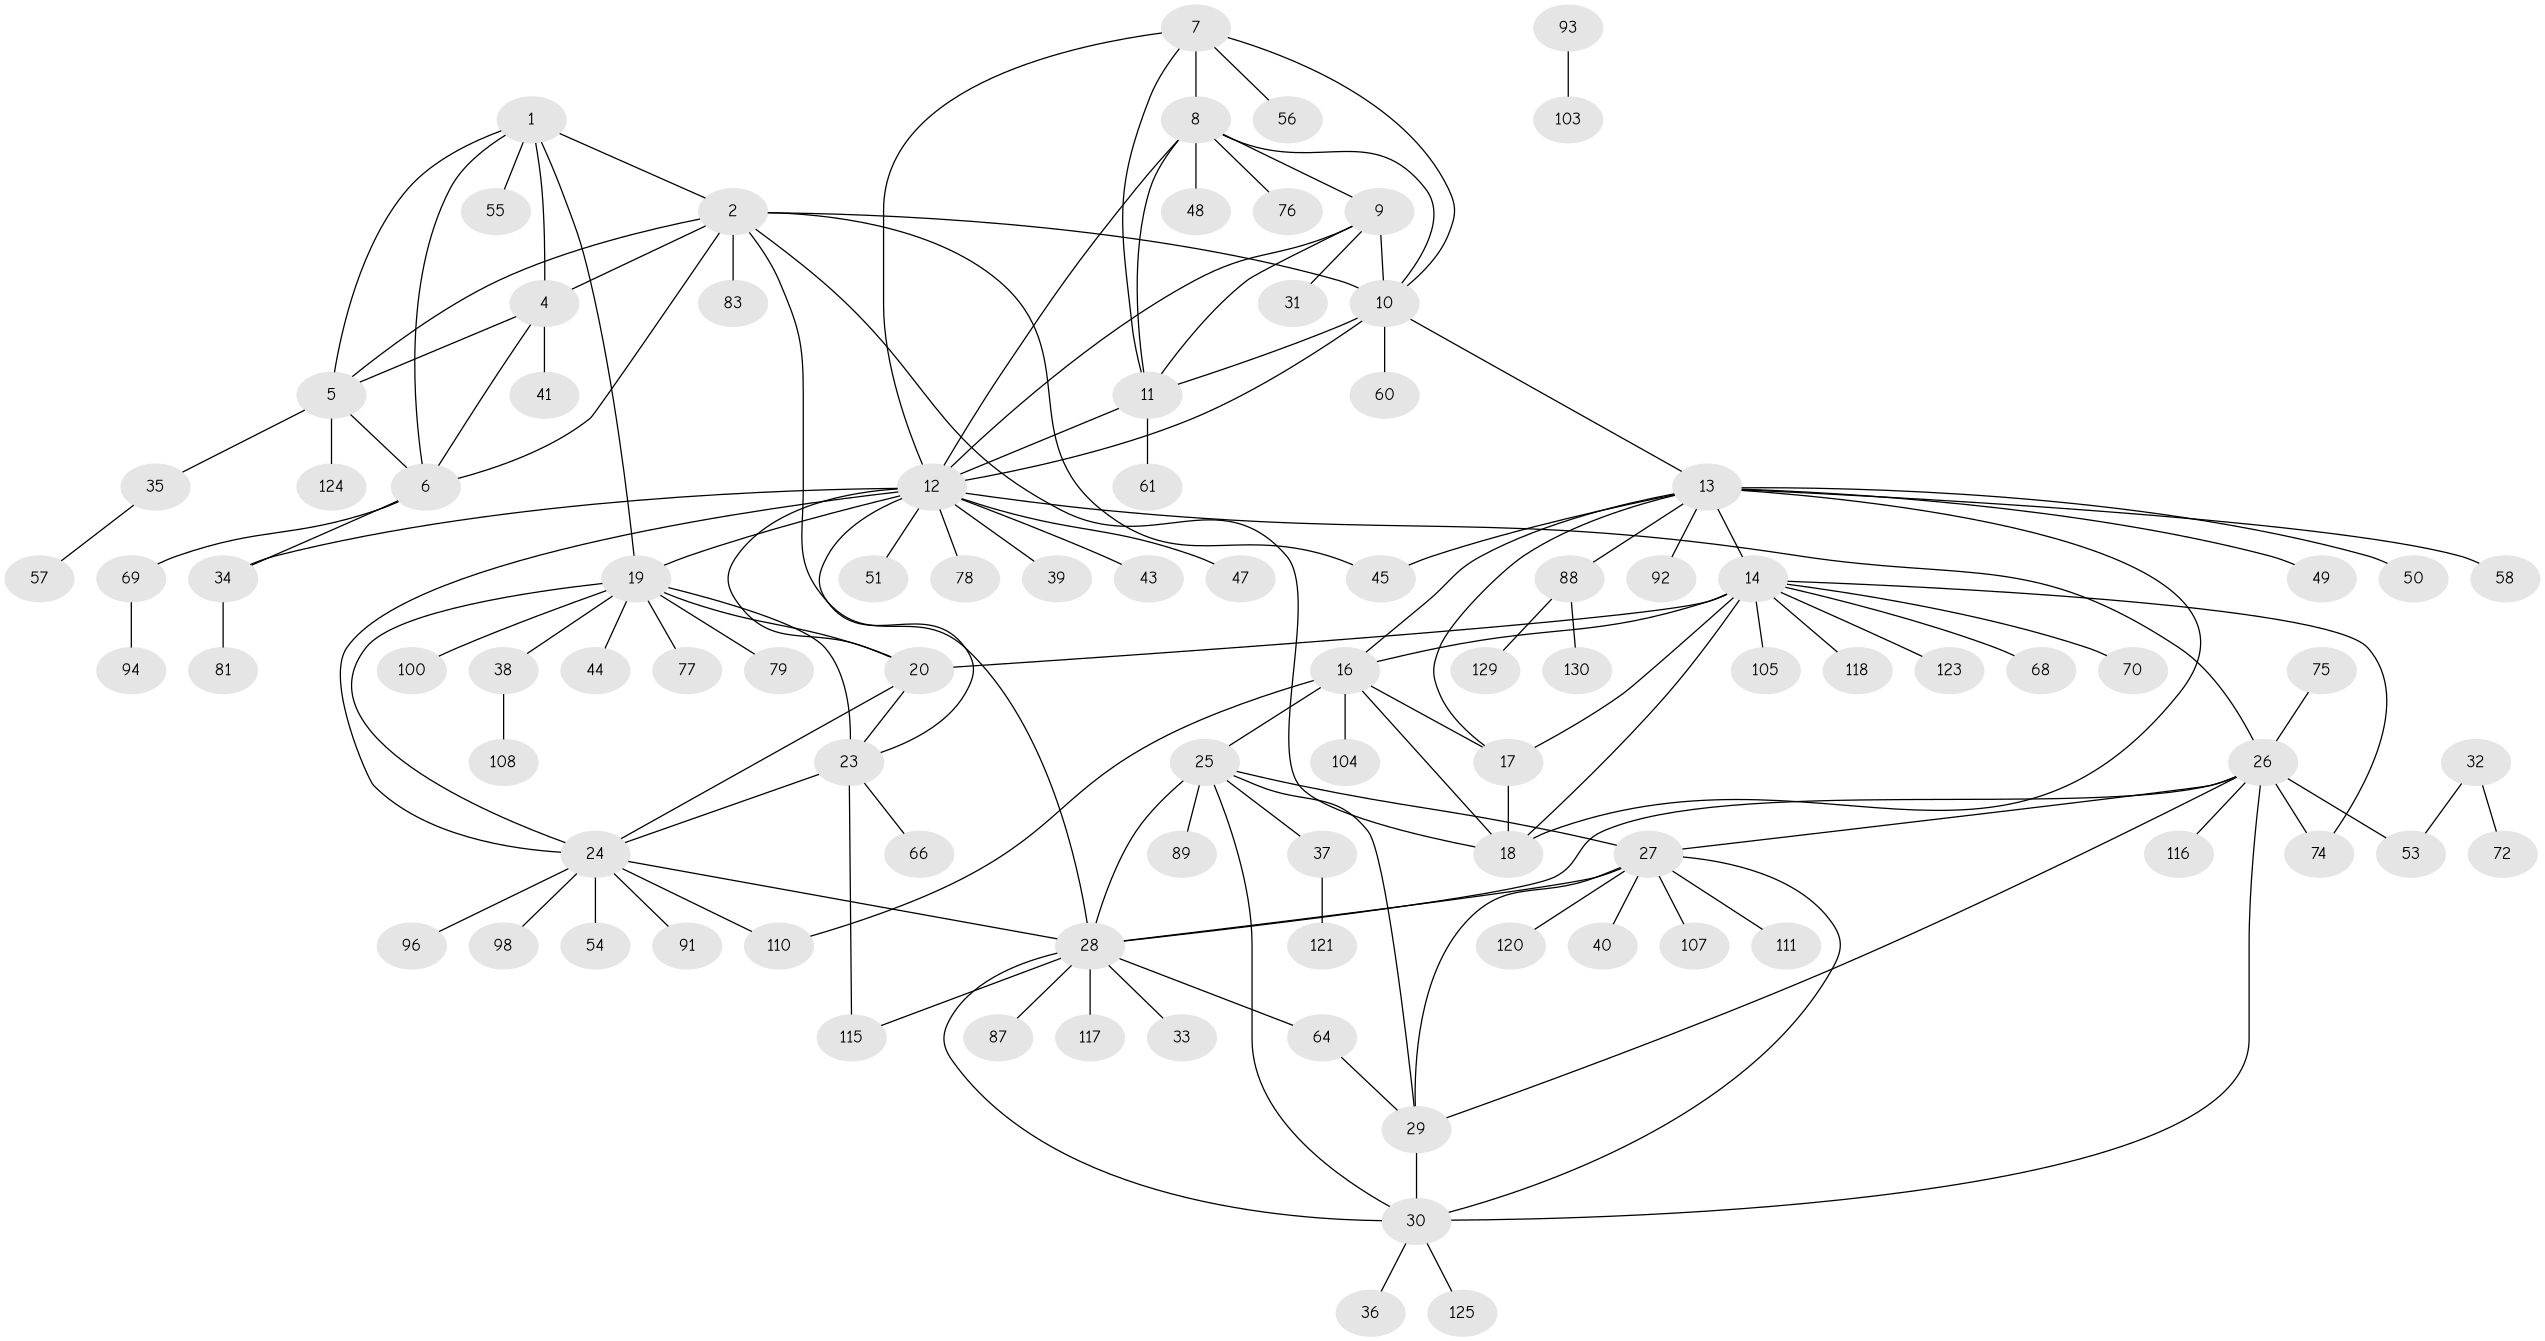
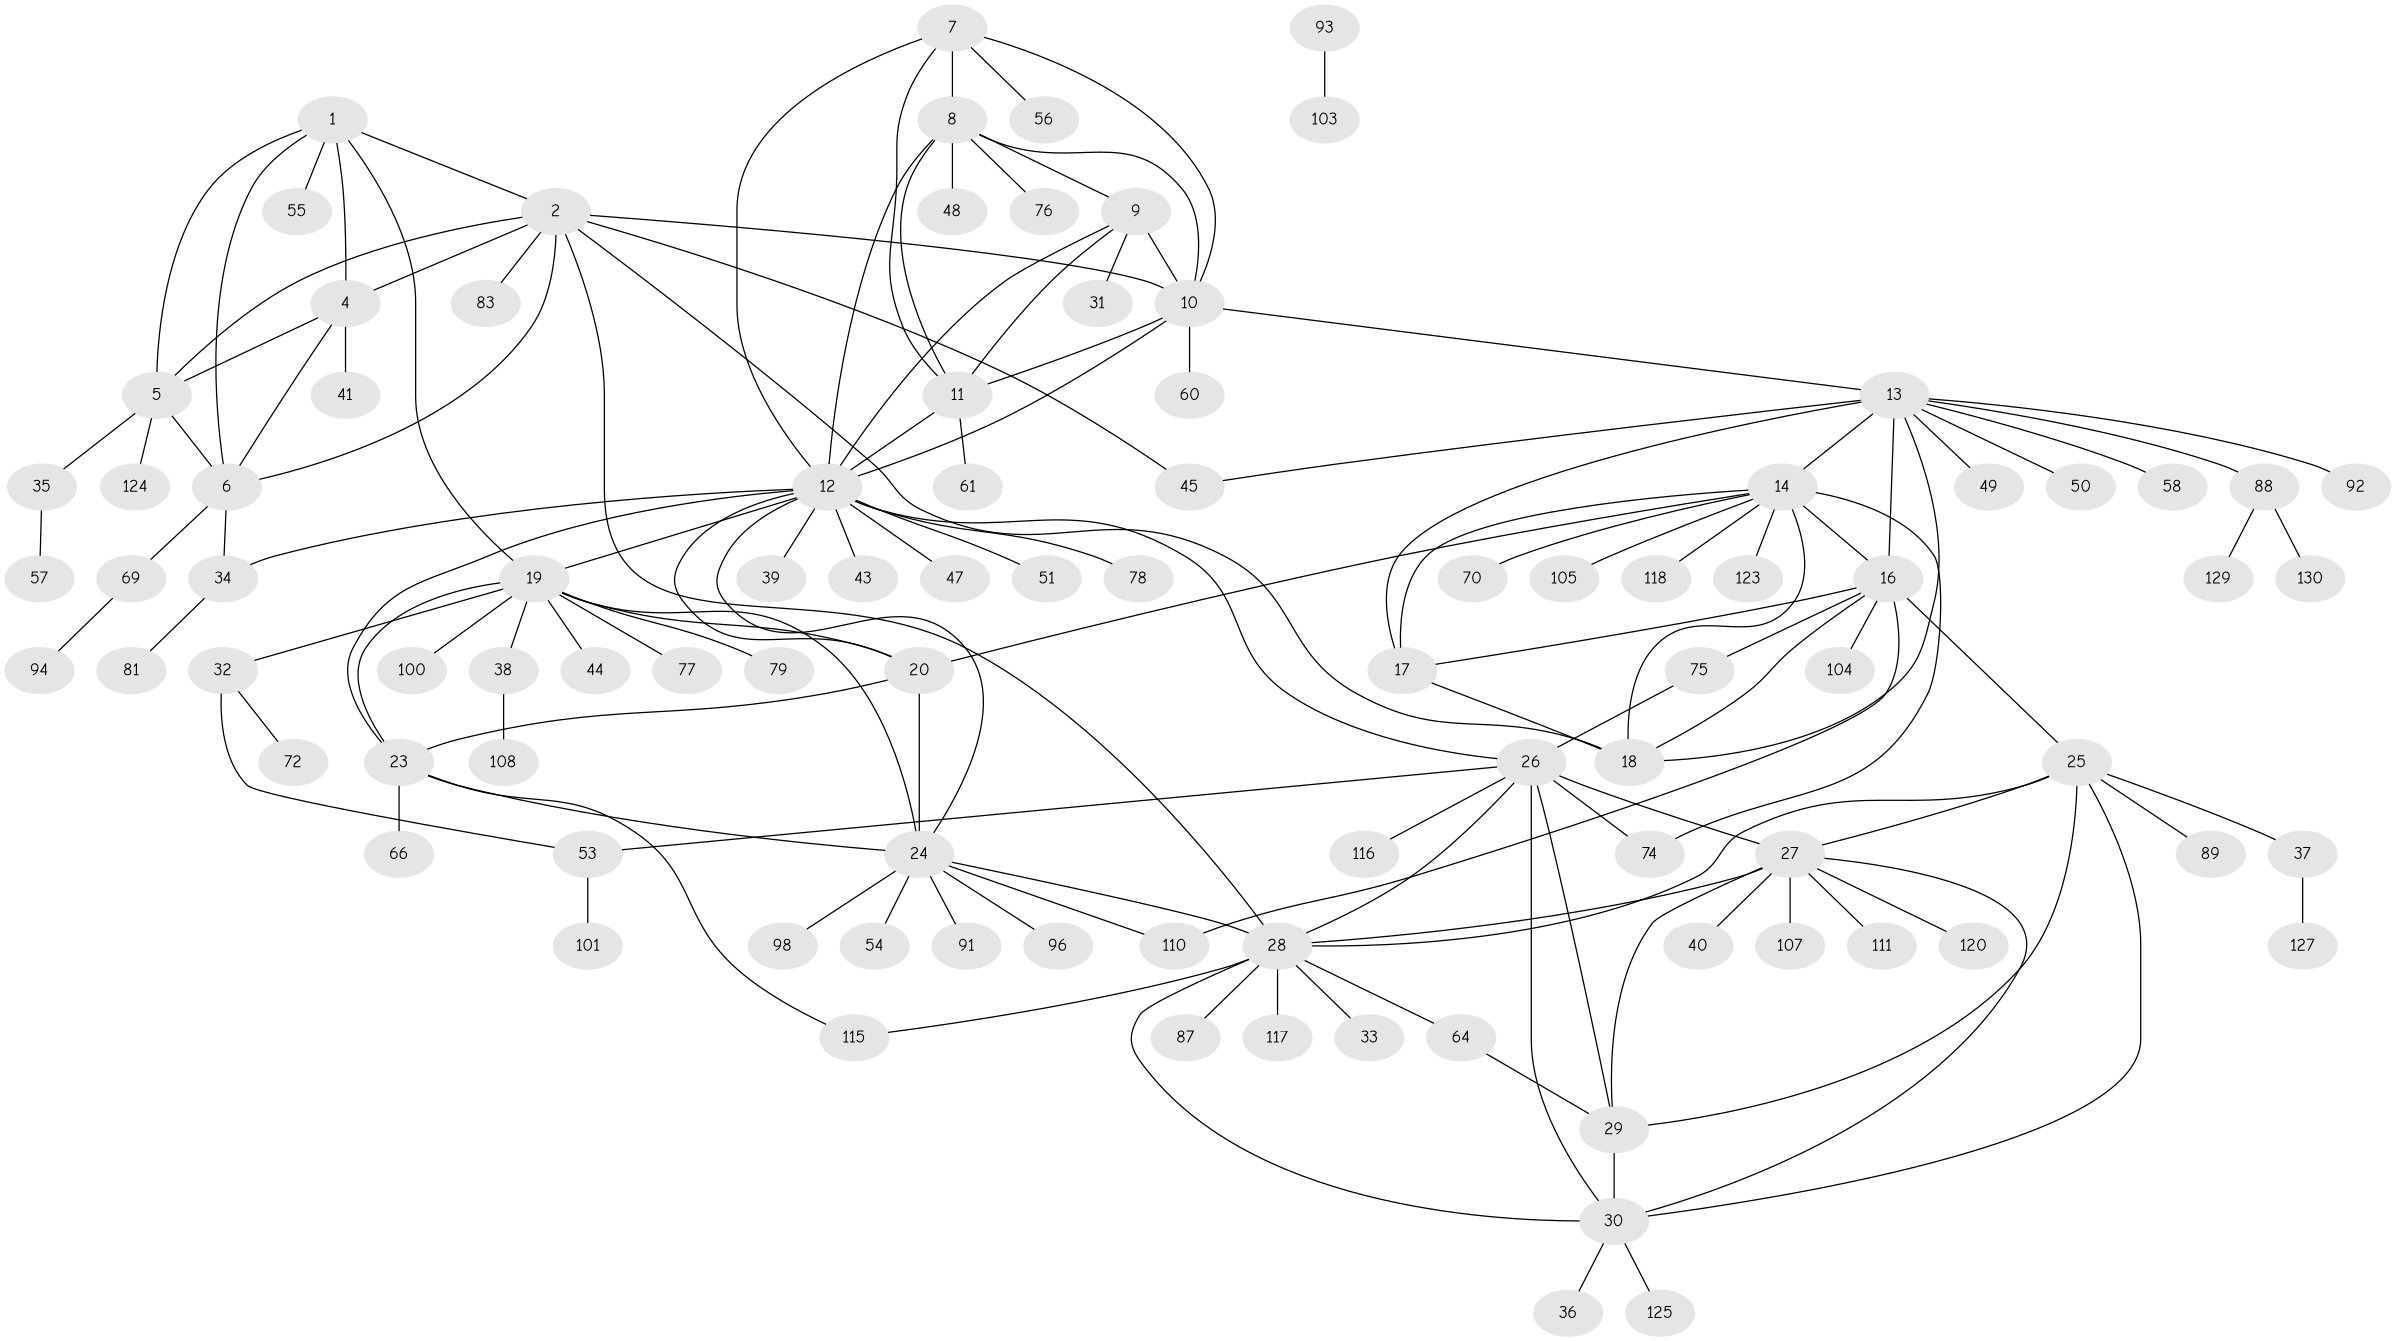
none -> (1794, 625)
none -> (348, 634)
(2041, 671) -> none
none -> (588, 946)
(1322, 946) -> (2303, 946)
